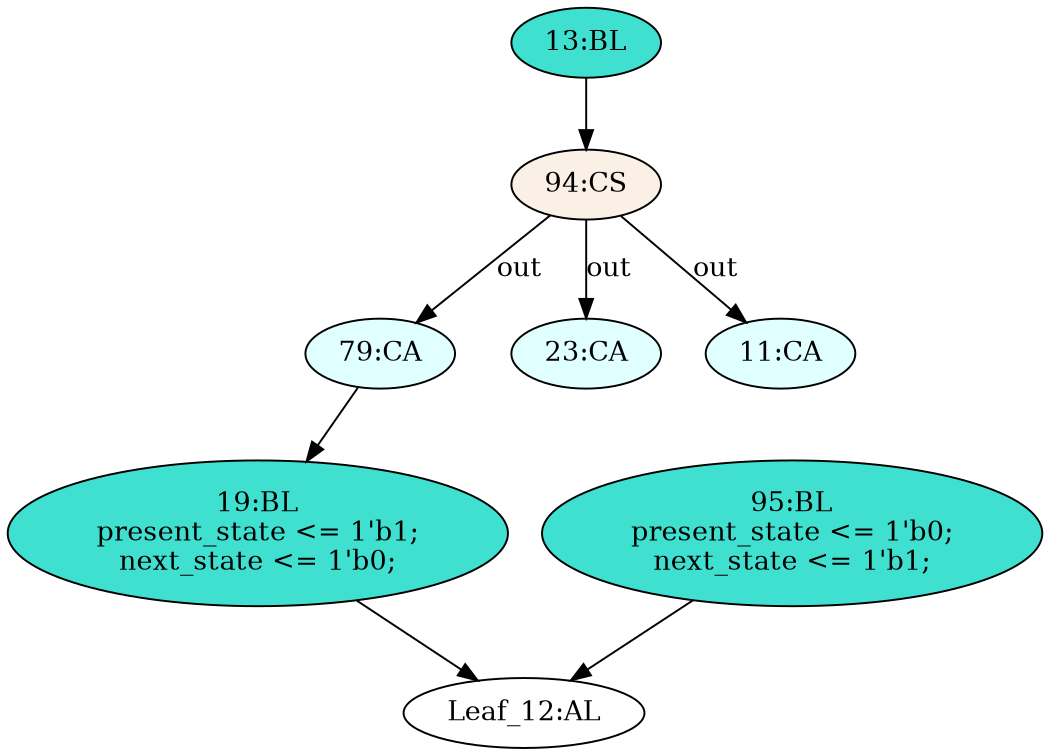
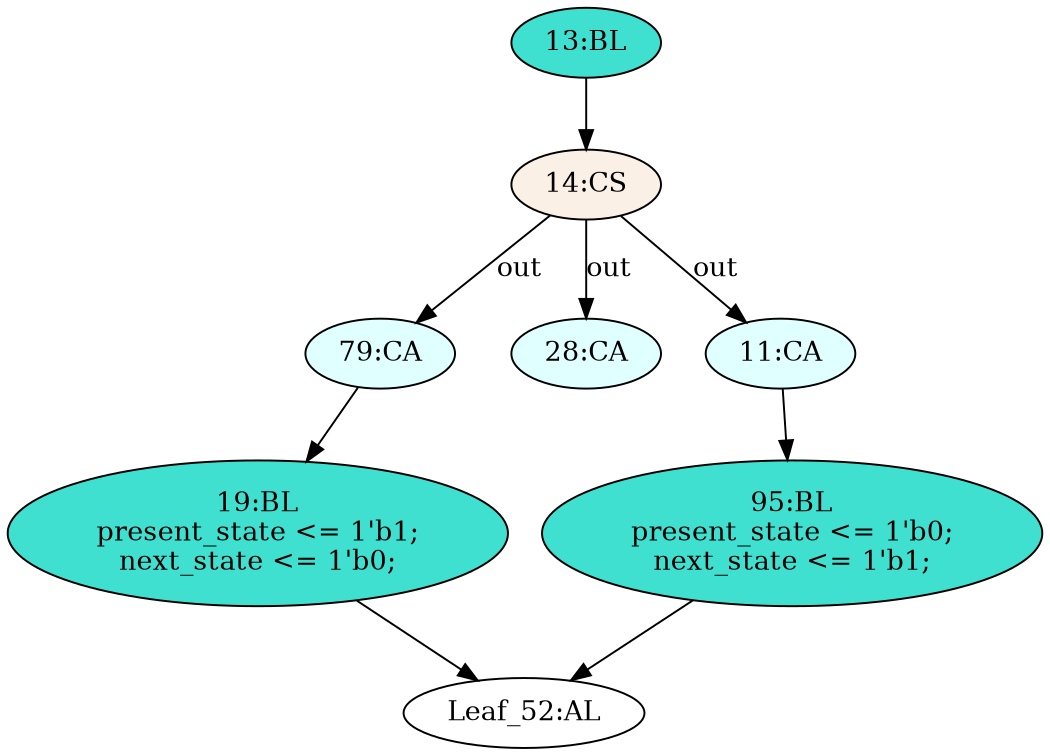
(586, 185) -> (586, 185)
(586, 354) -> (586, 354)
none -> (784, 414)
(524, 713) -> (524, 713)
